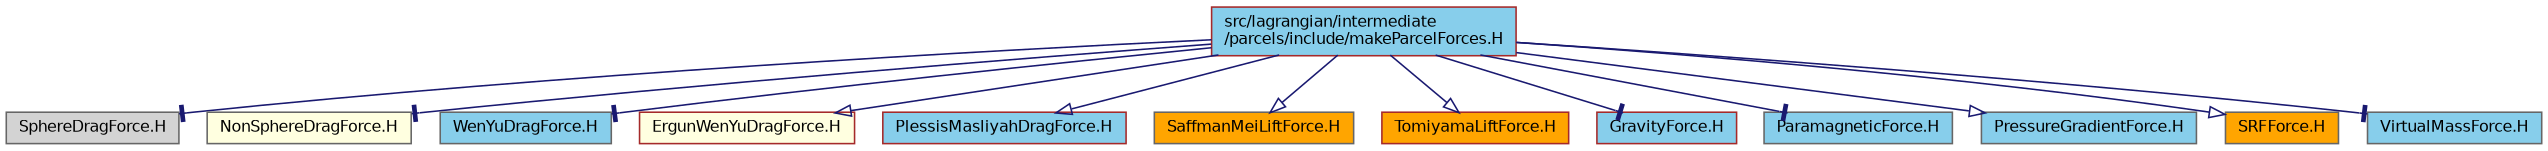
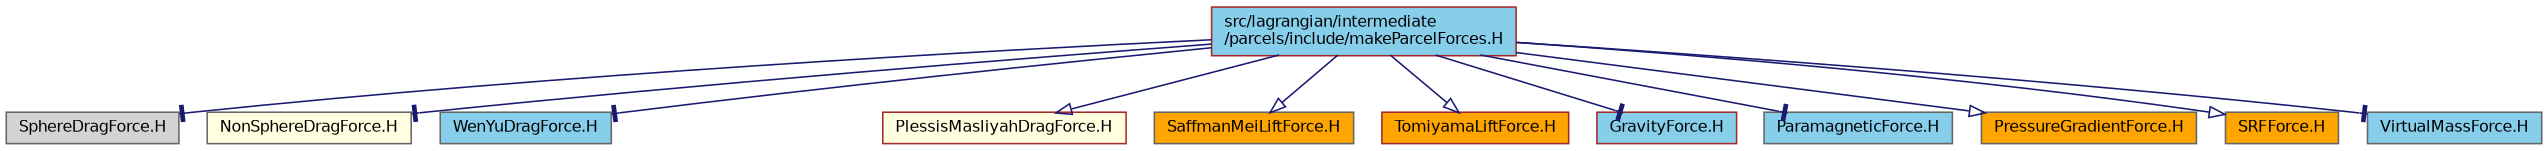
(747, 128) -> none
(1004, 128) -> (1004, 128)
(2089, 128) -> (2089, 128)
